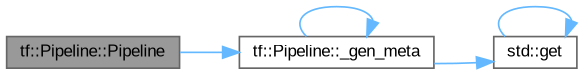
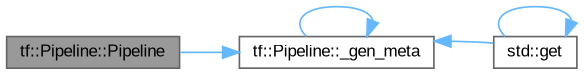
(455, 63) -> (472, 42)
